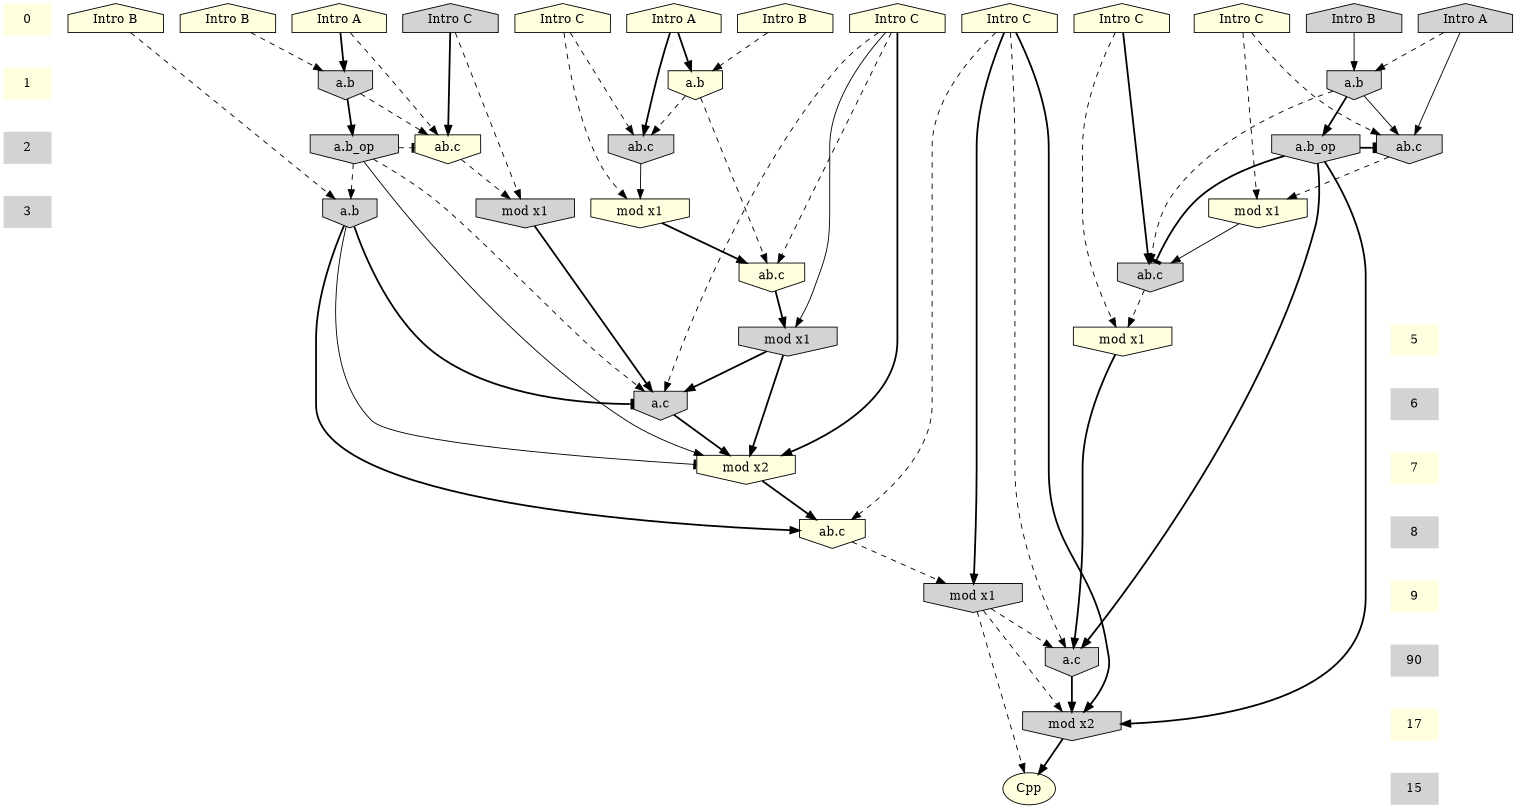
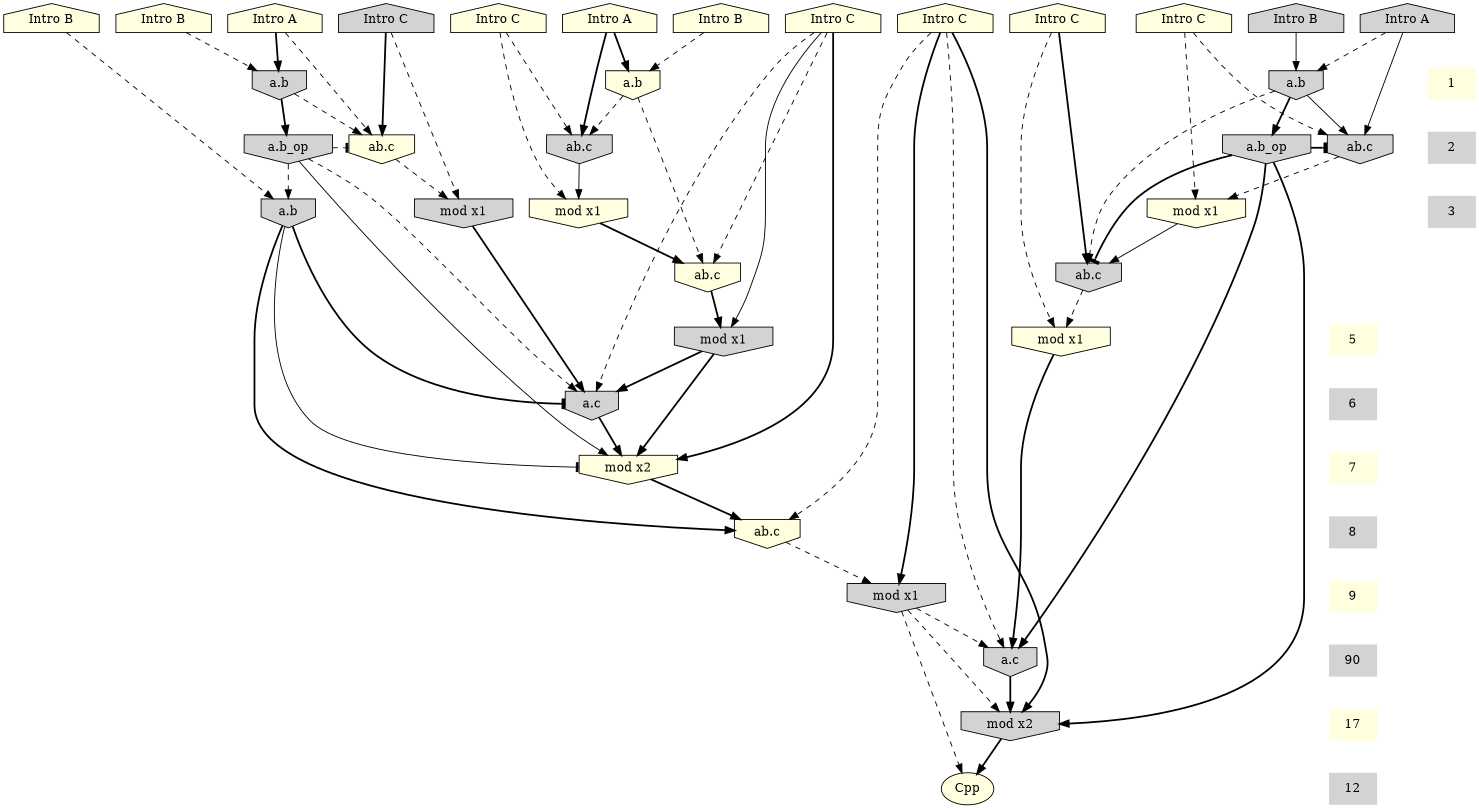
(28, 20) -> none
(1415, 789) -> (1353, 789)
